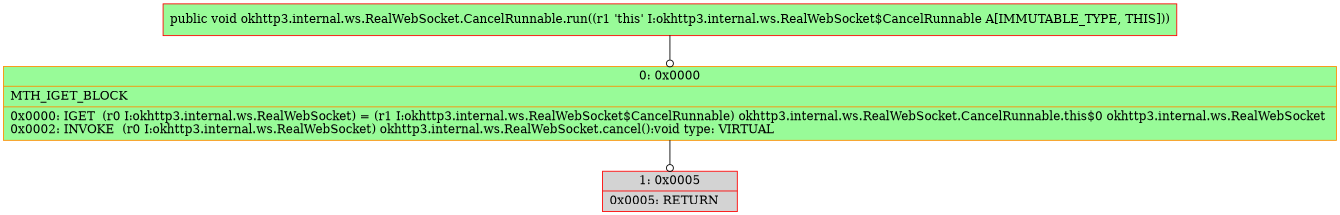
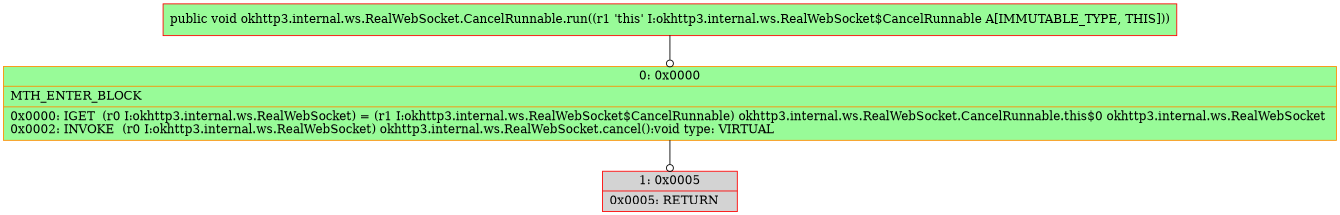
(69, 96) -> (76, 96)
